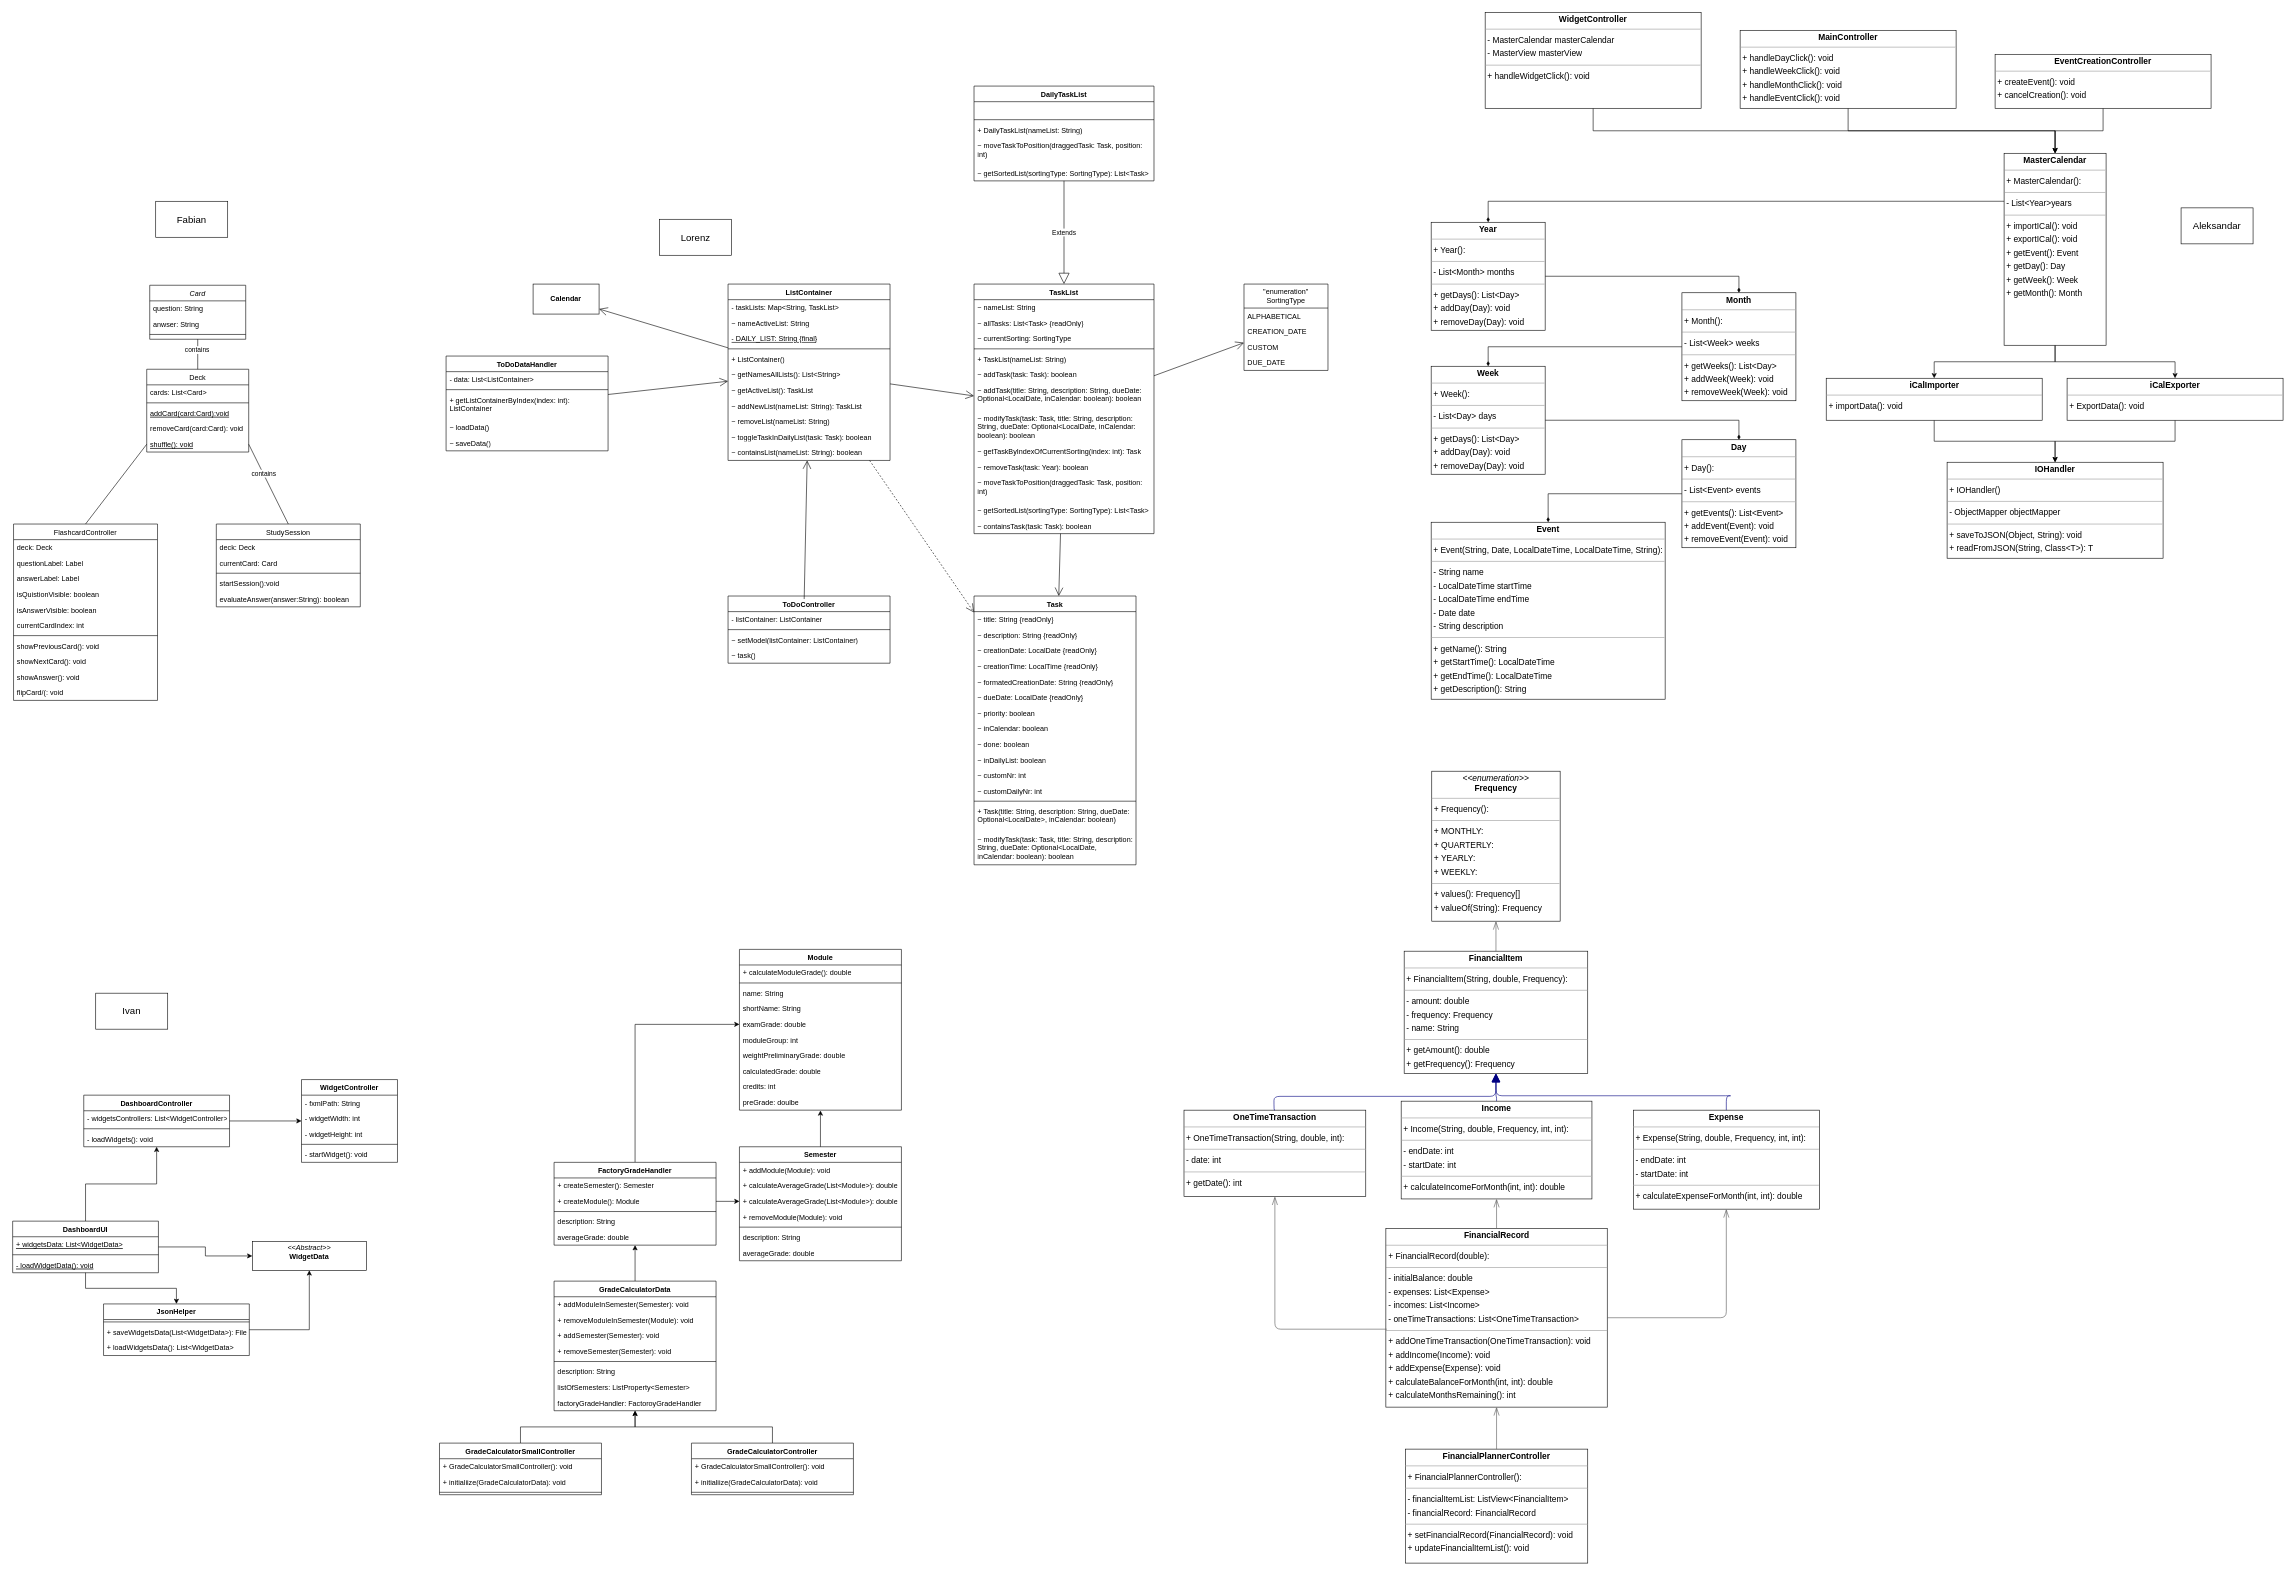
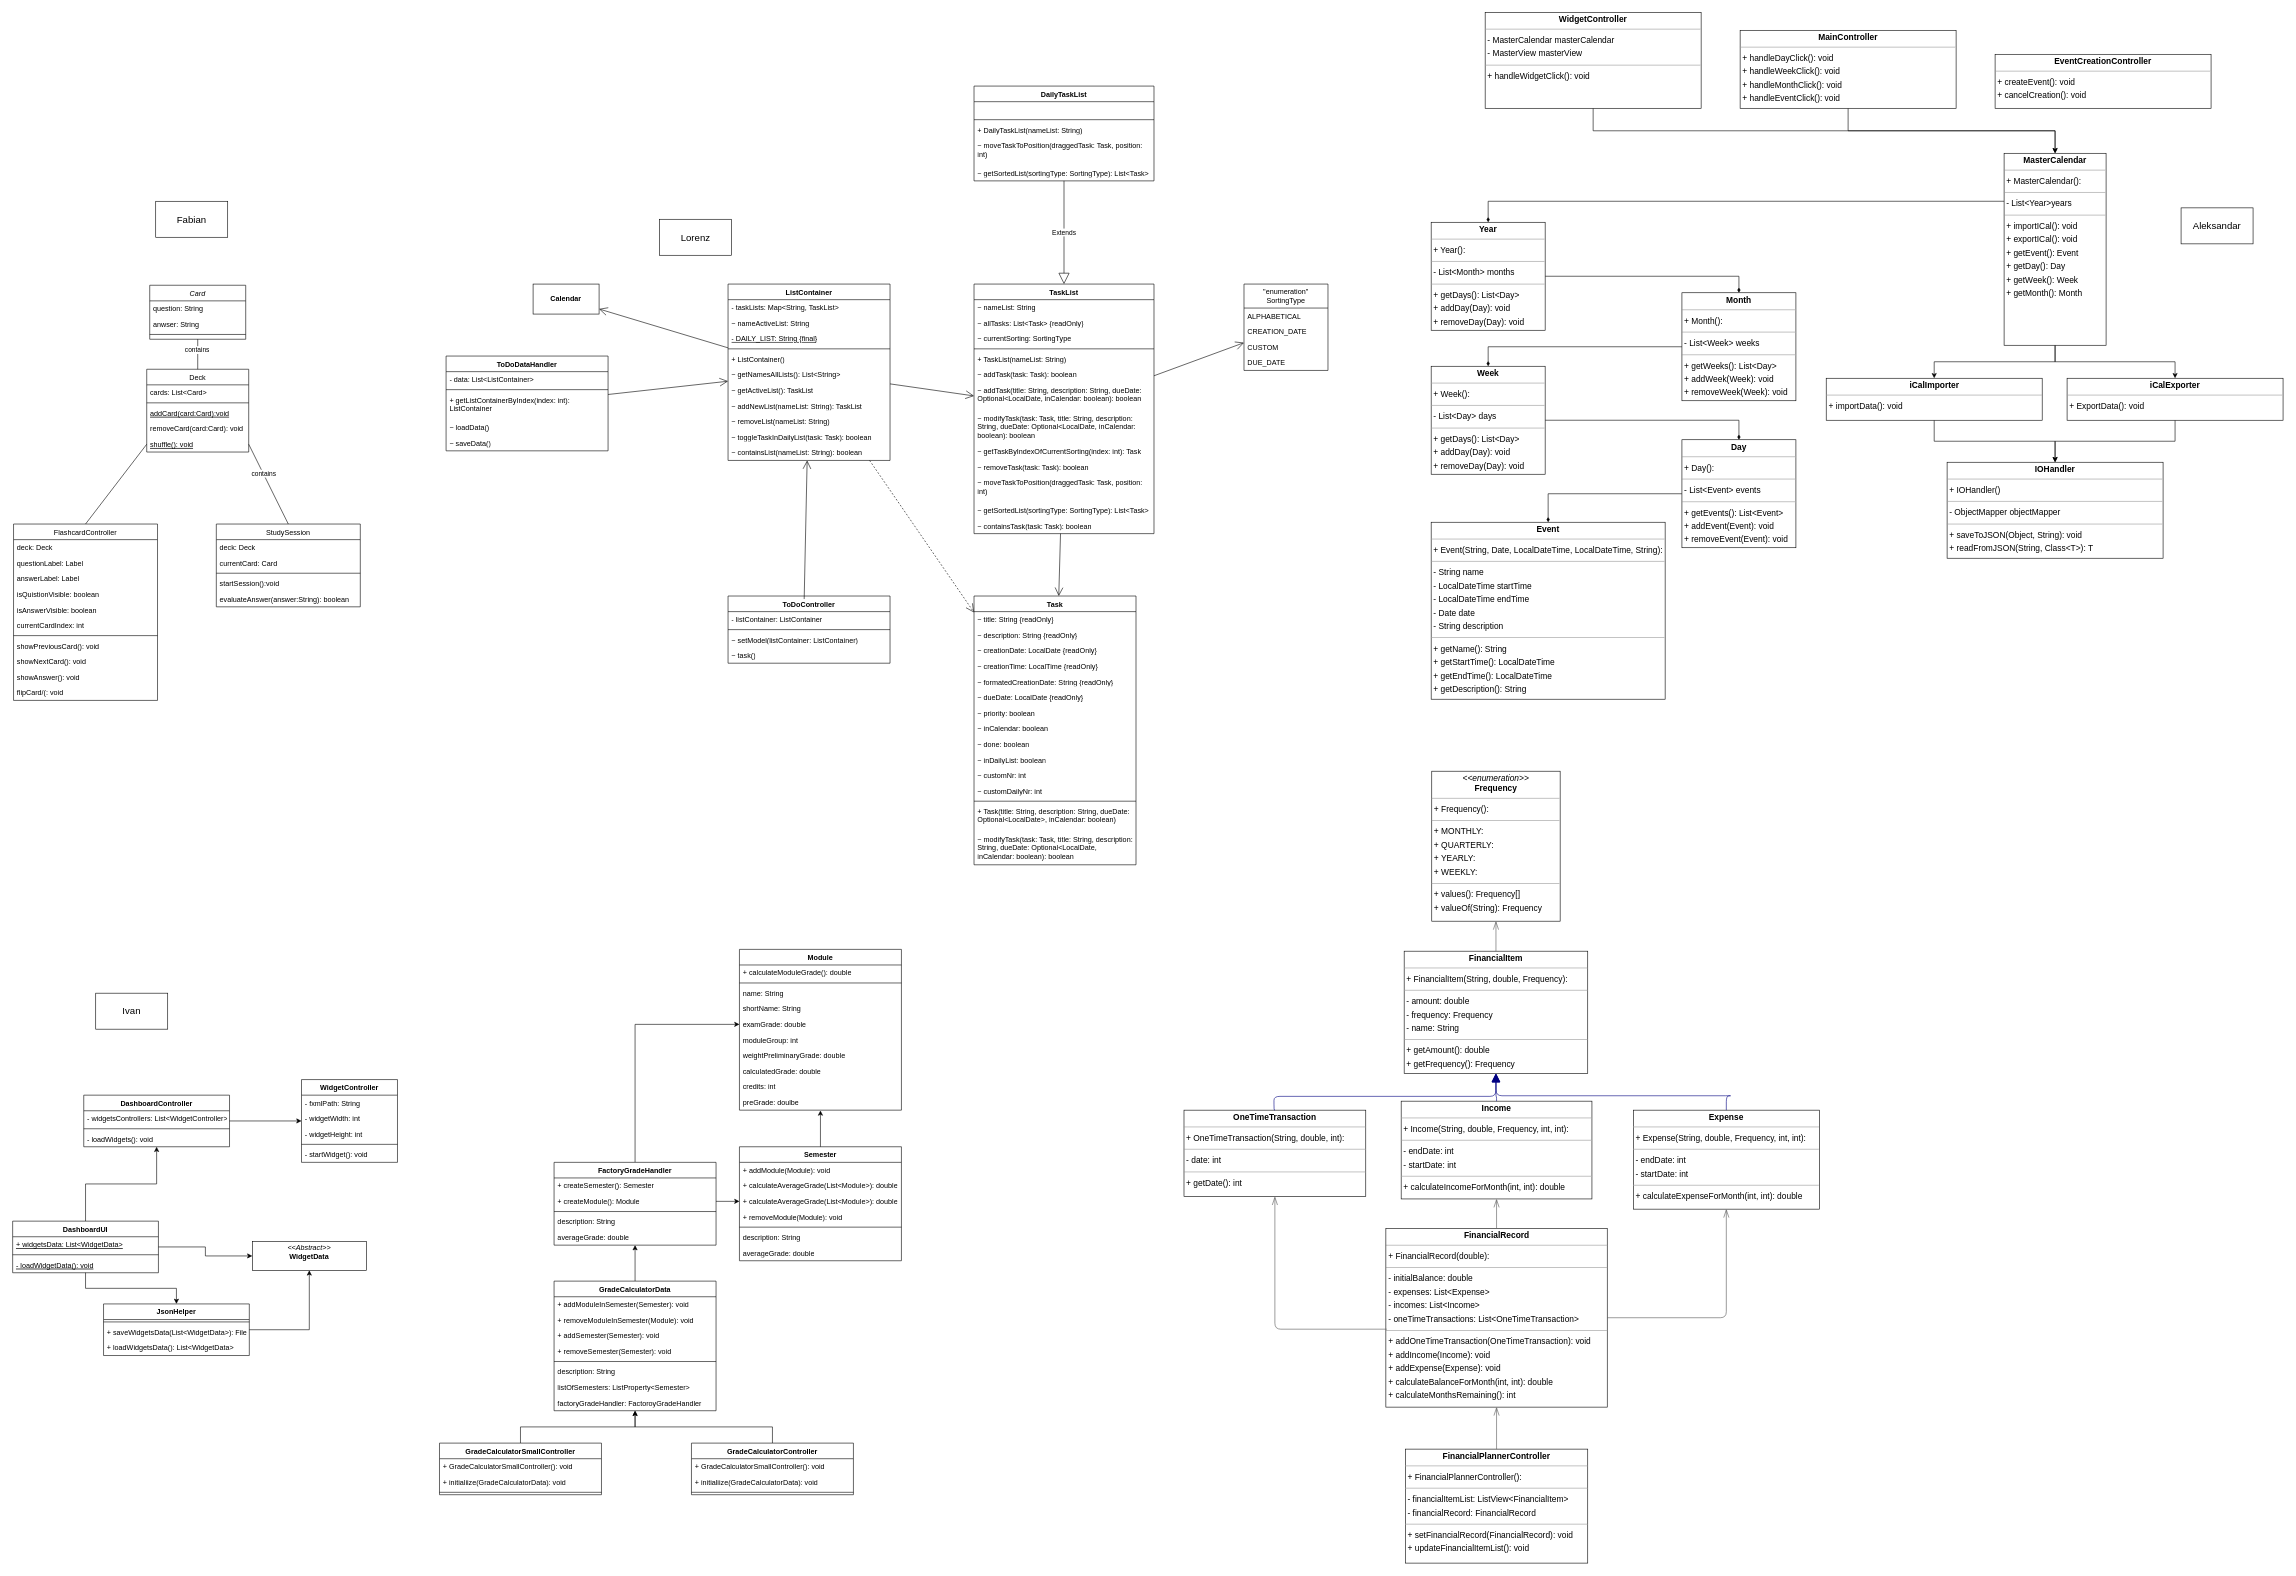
(2091, 131) -> none
(1039, 468) -> (1039, 468)
